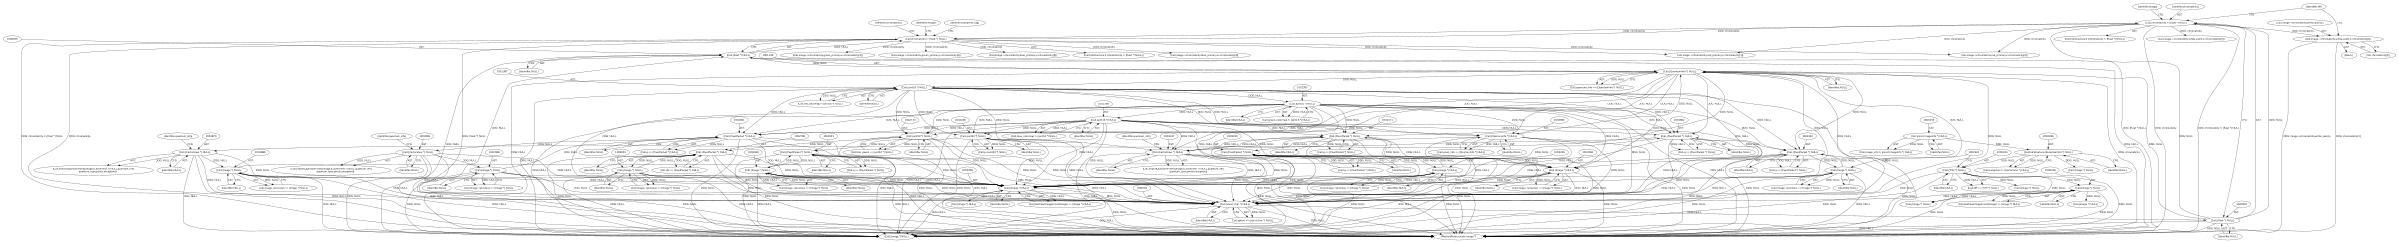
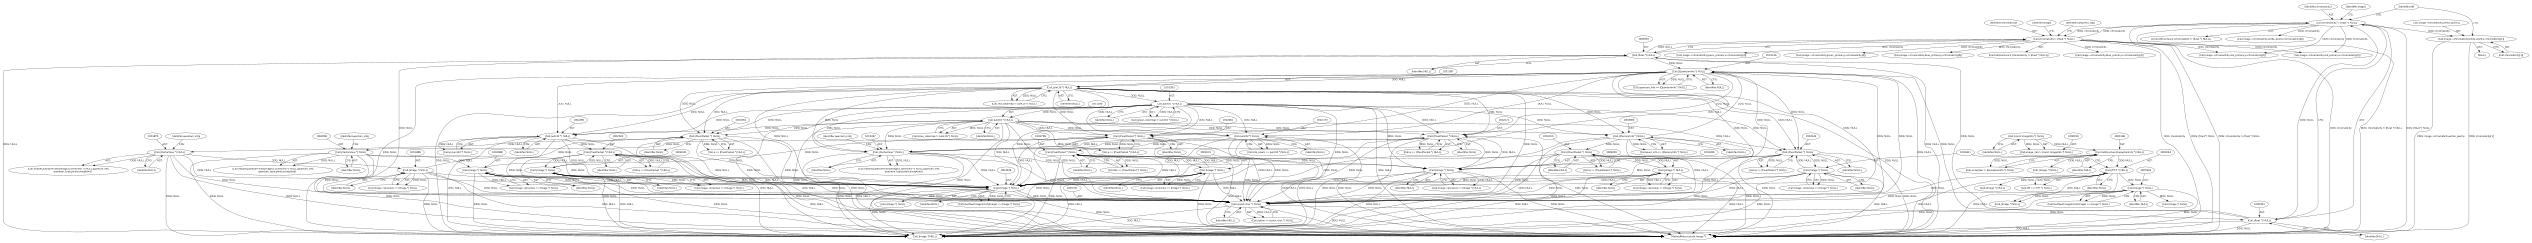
(1929, 127) -> (2070, 145)
(2129, 152) -> (1924, 152)
(2006, 170) -> (1990, 170)
